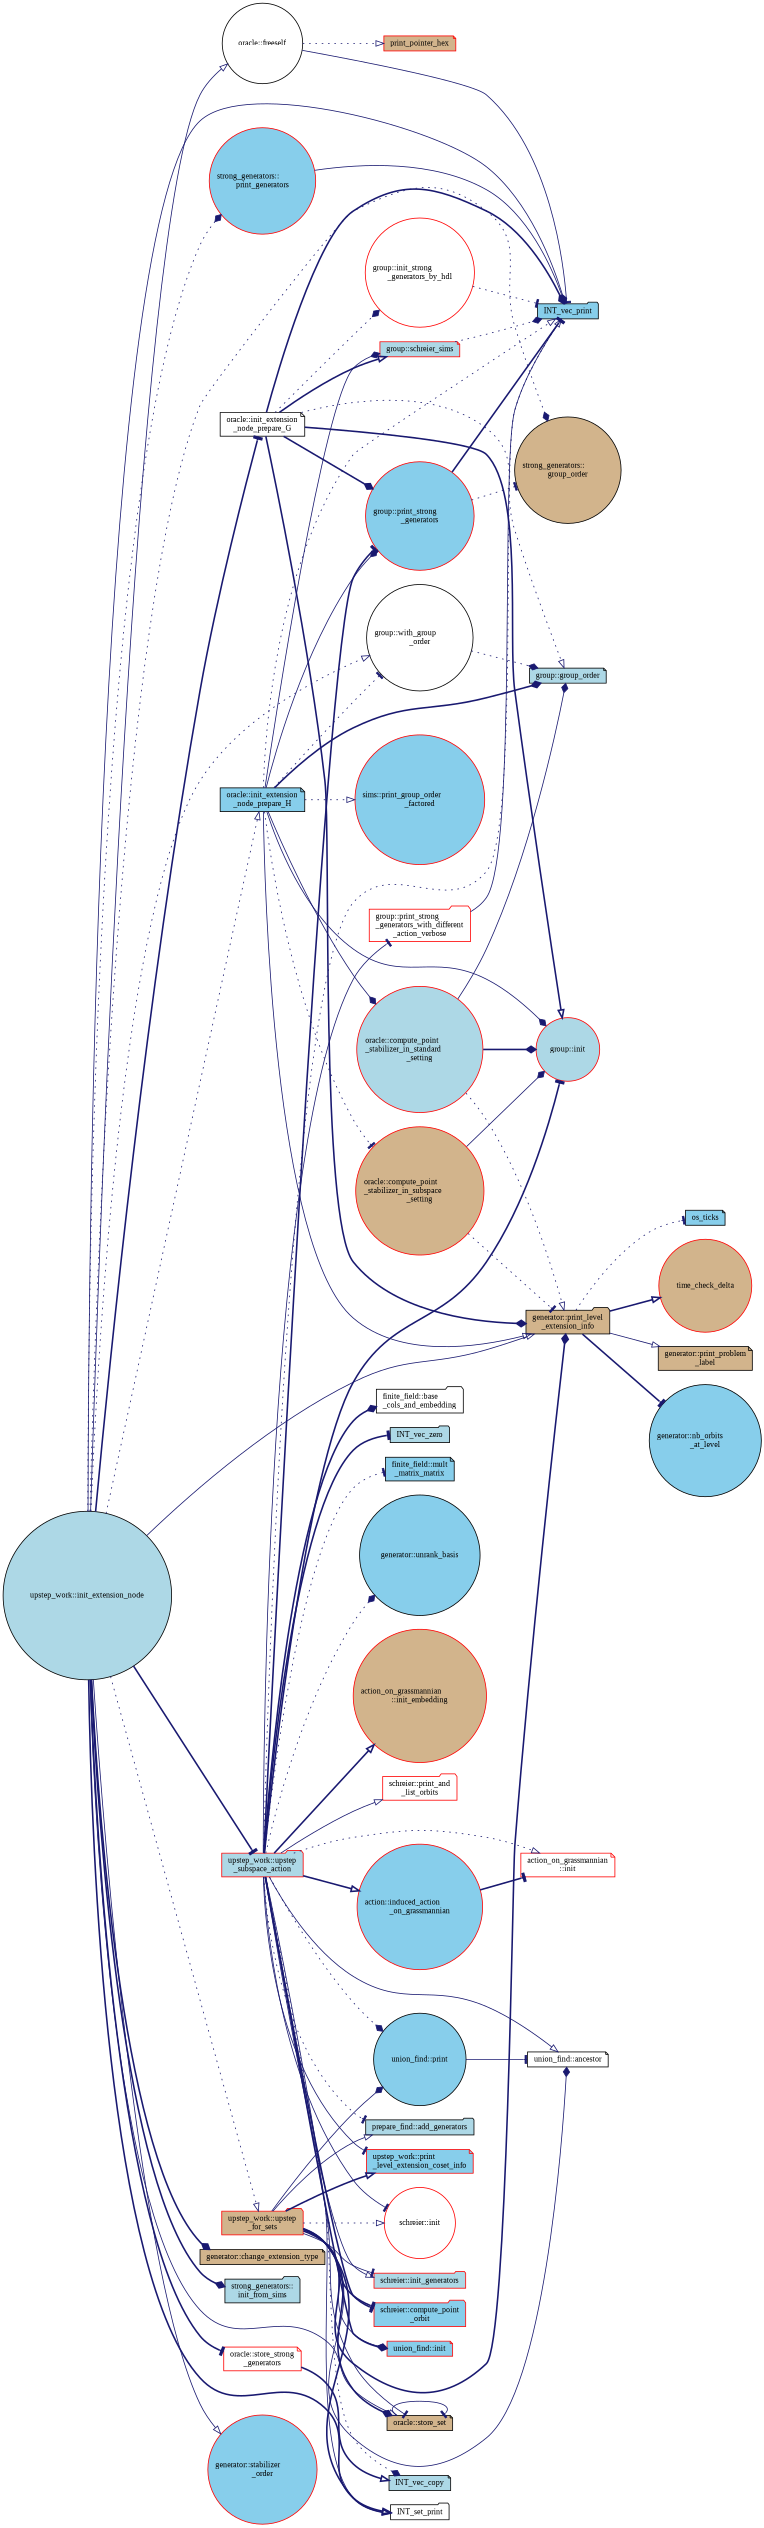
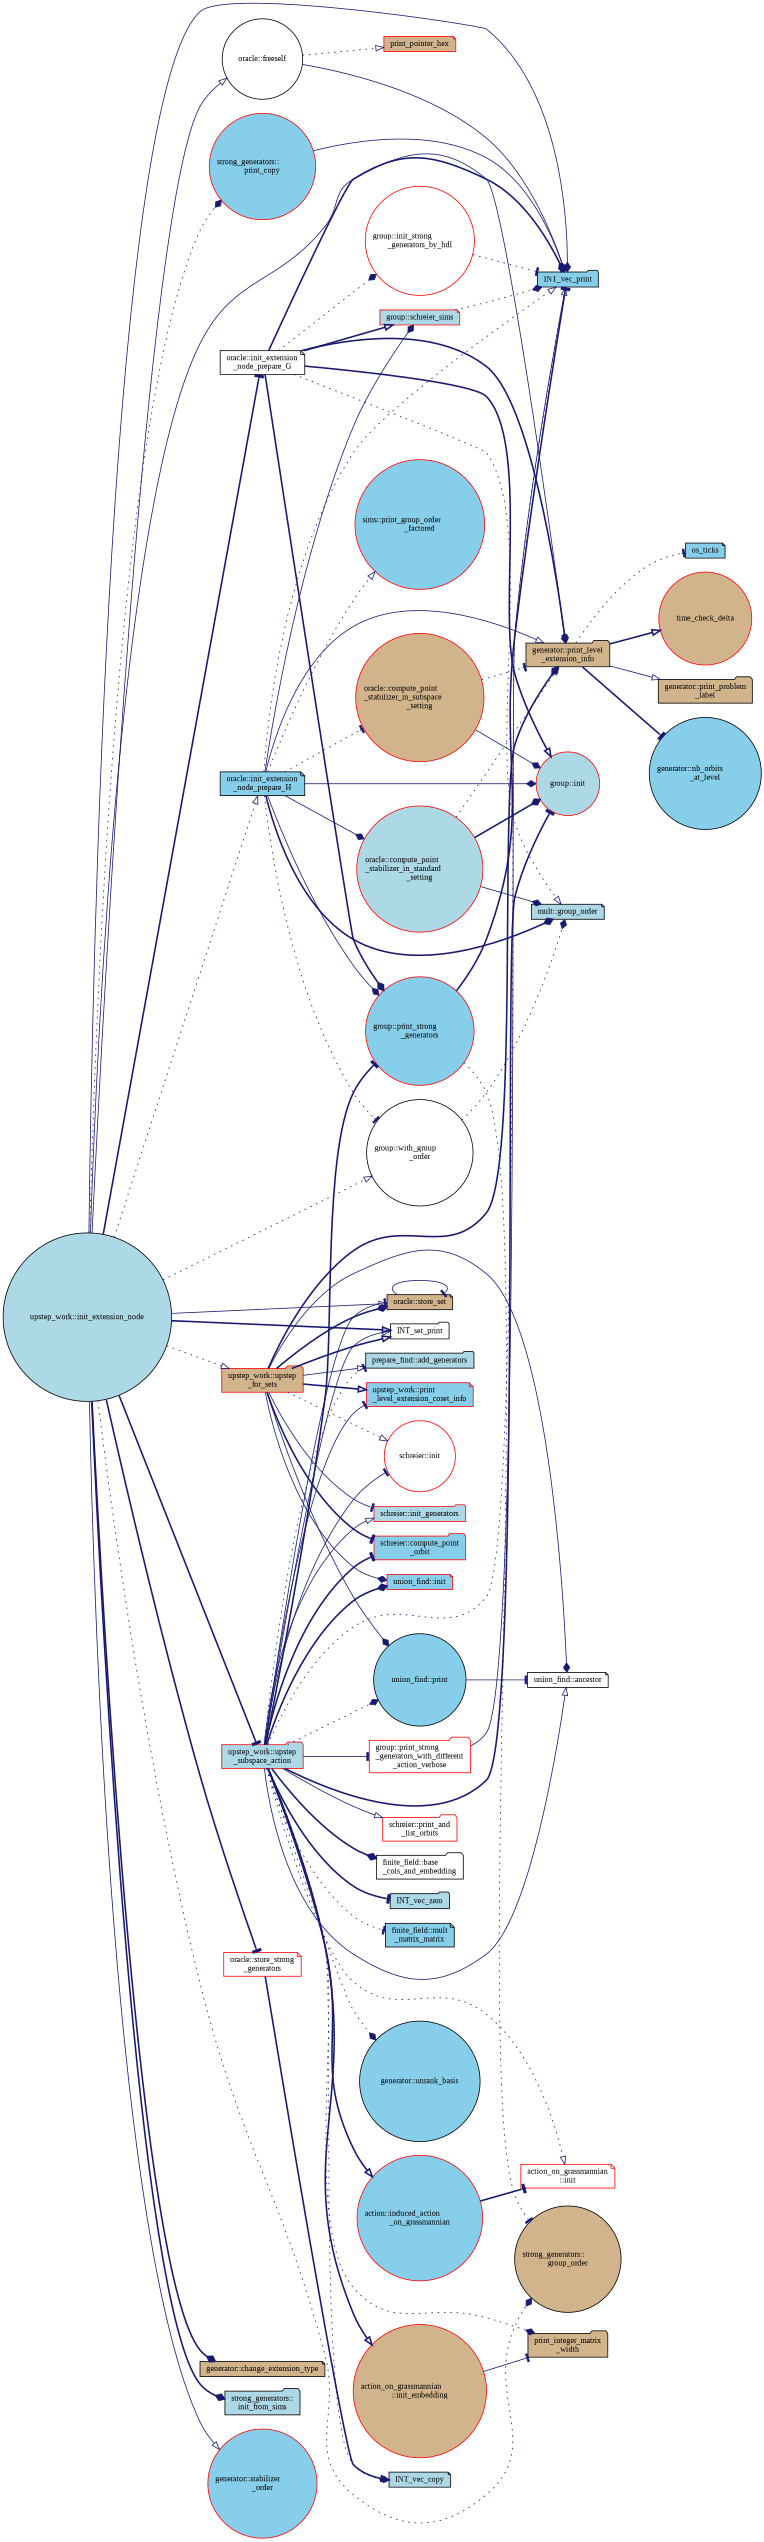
(262, 181) -> (262, 167)
(568, 676) -> (568, 912)
(705, 1358) -> (705, 691)
none -> (568, 2345)
